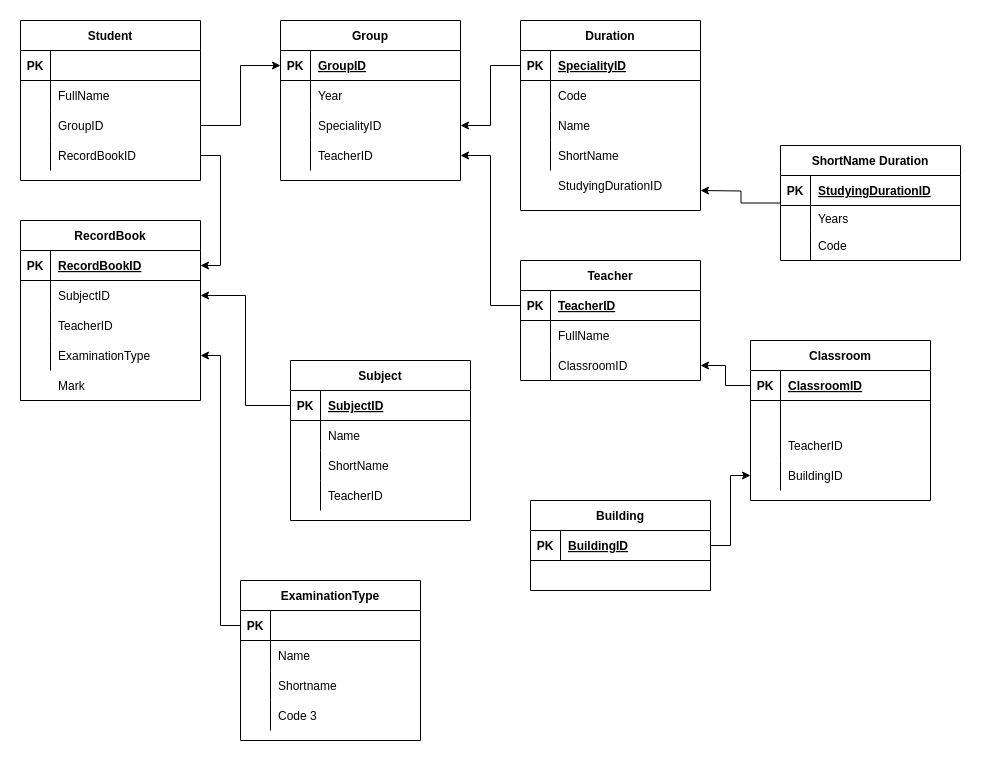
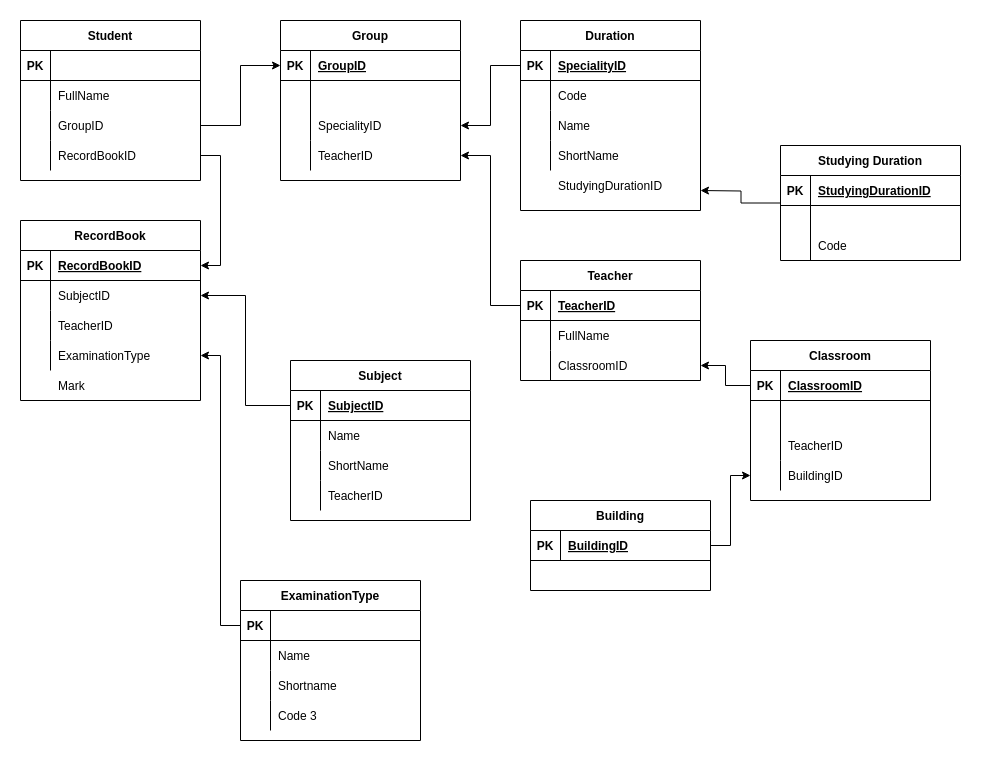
(386, 96) -> none
(870, 161) -> (870, 161)
(886, 218) -> none
